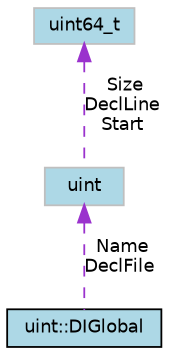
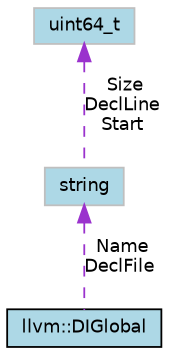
(84, 186) -> (84, 186)
(84, 328) -> (84, 328)
